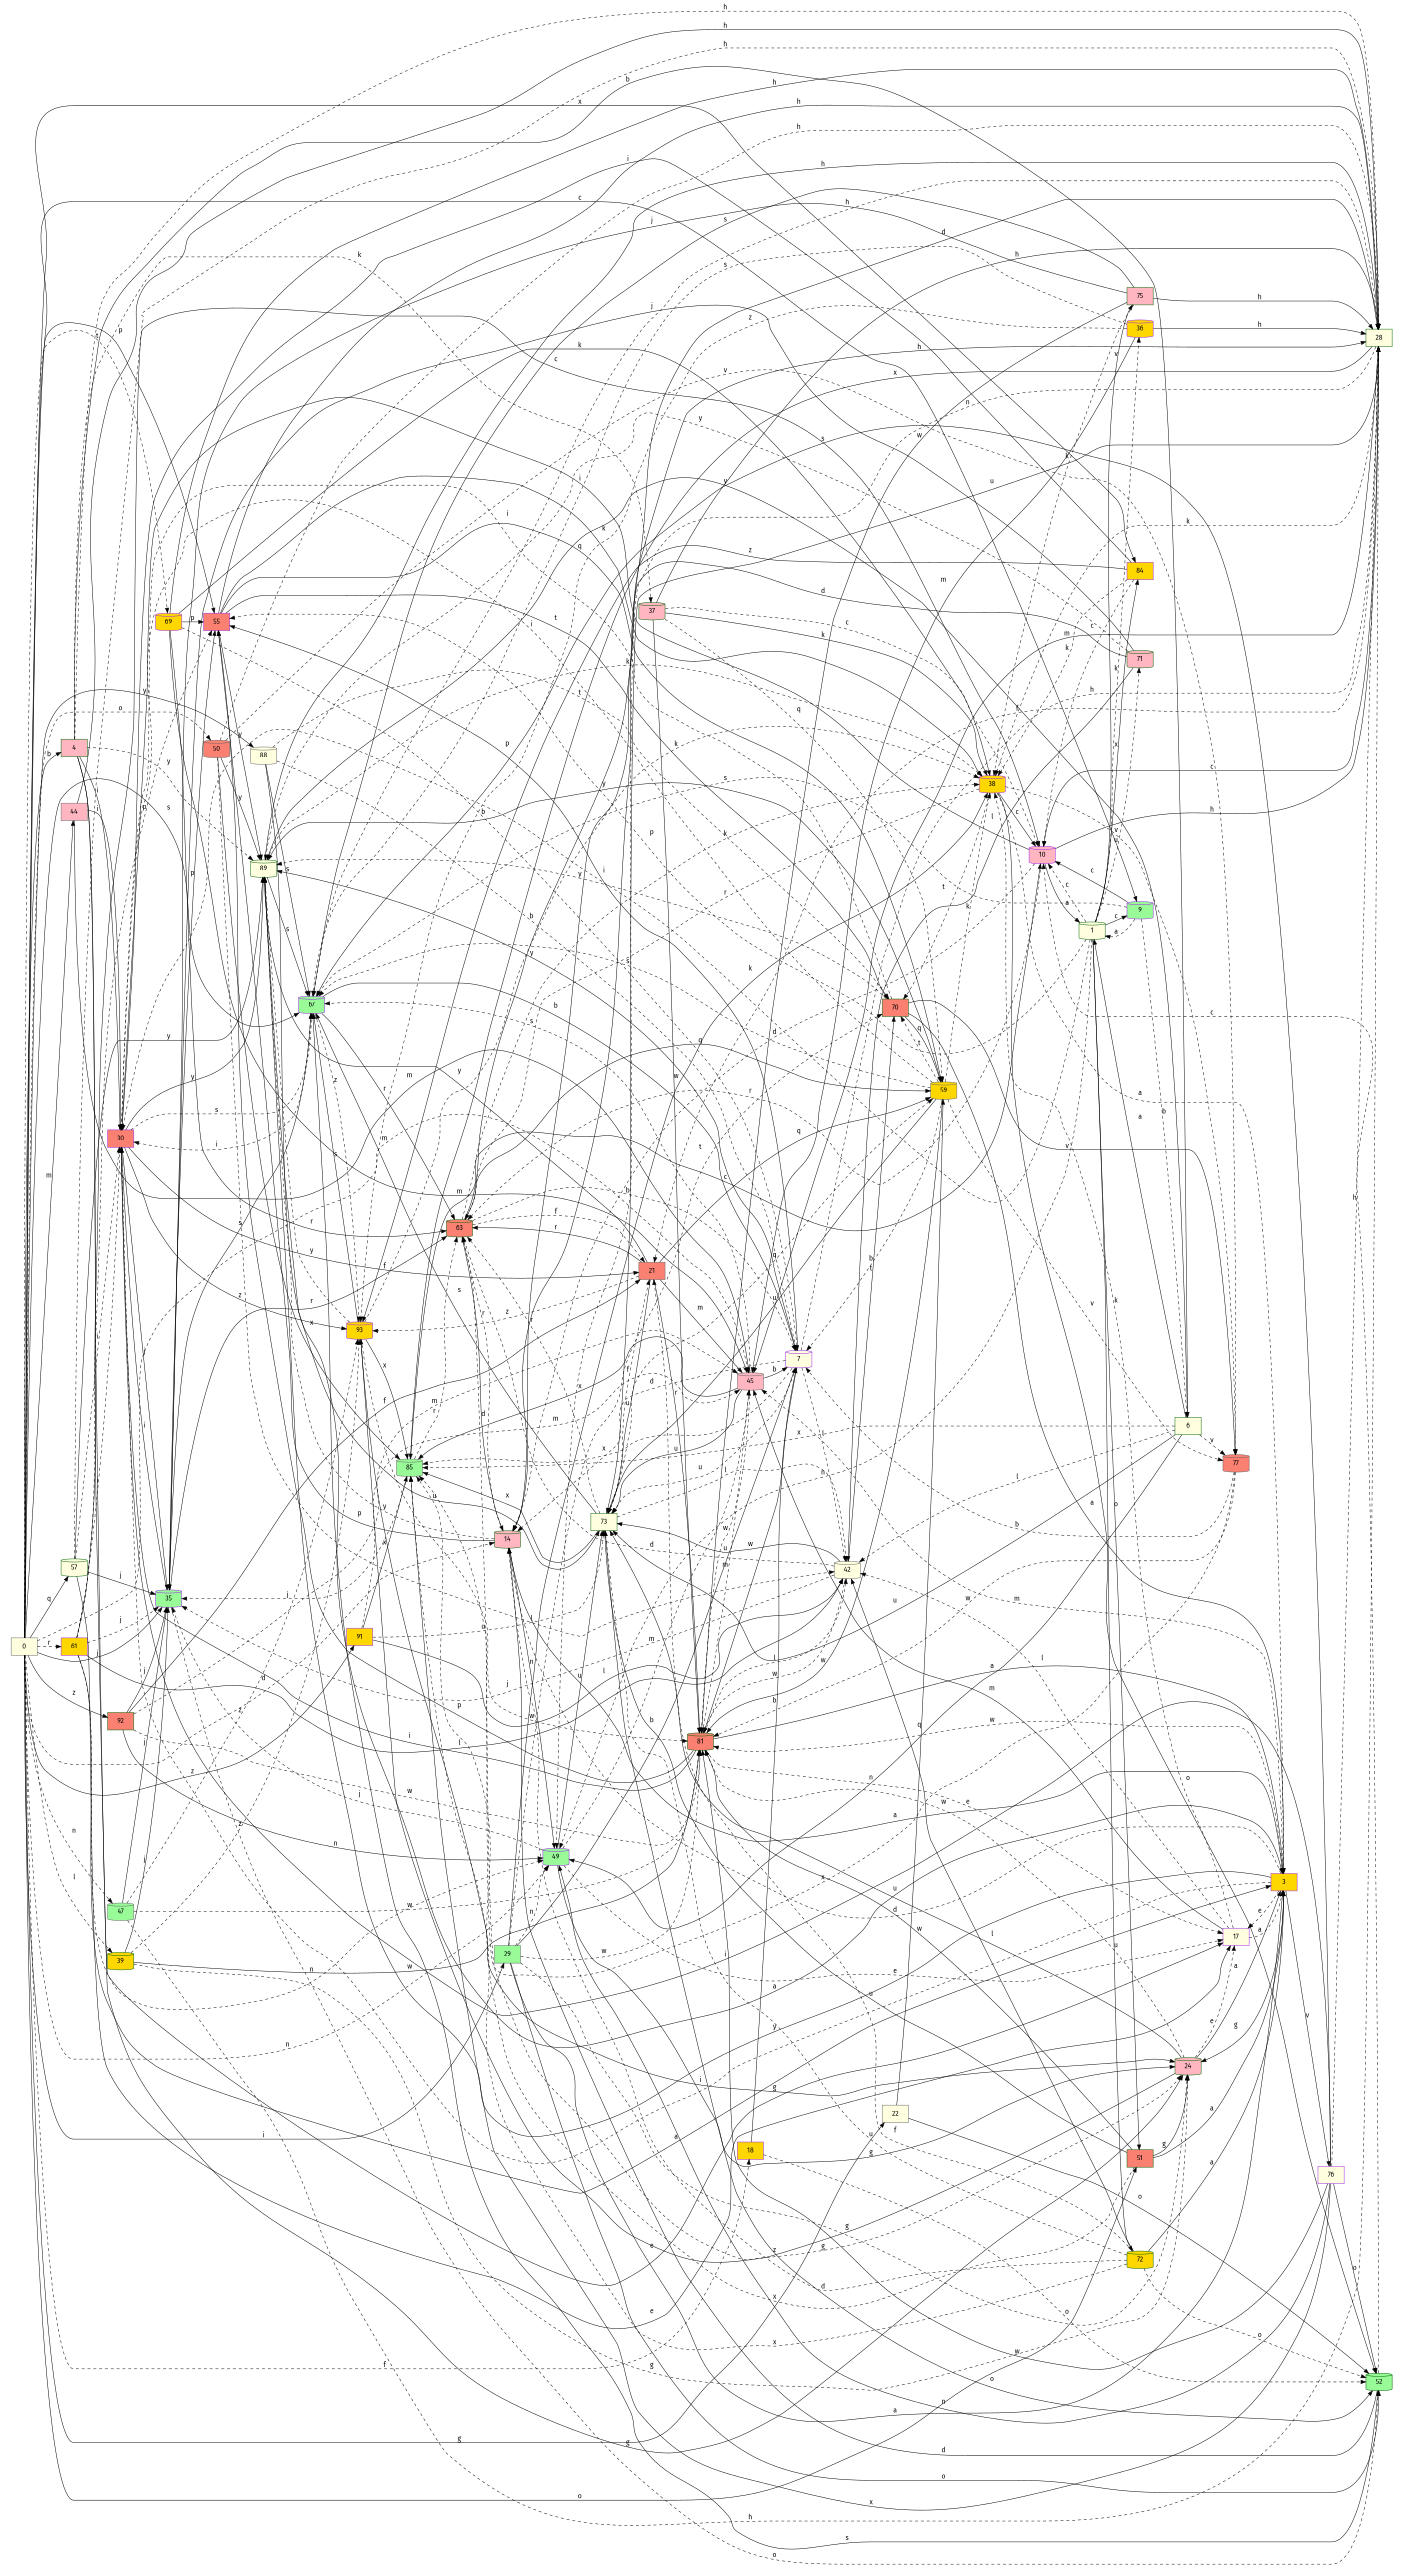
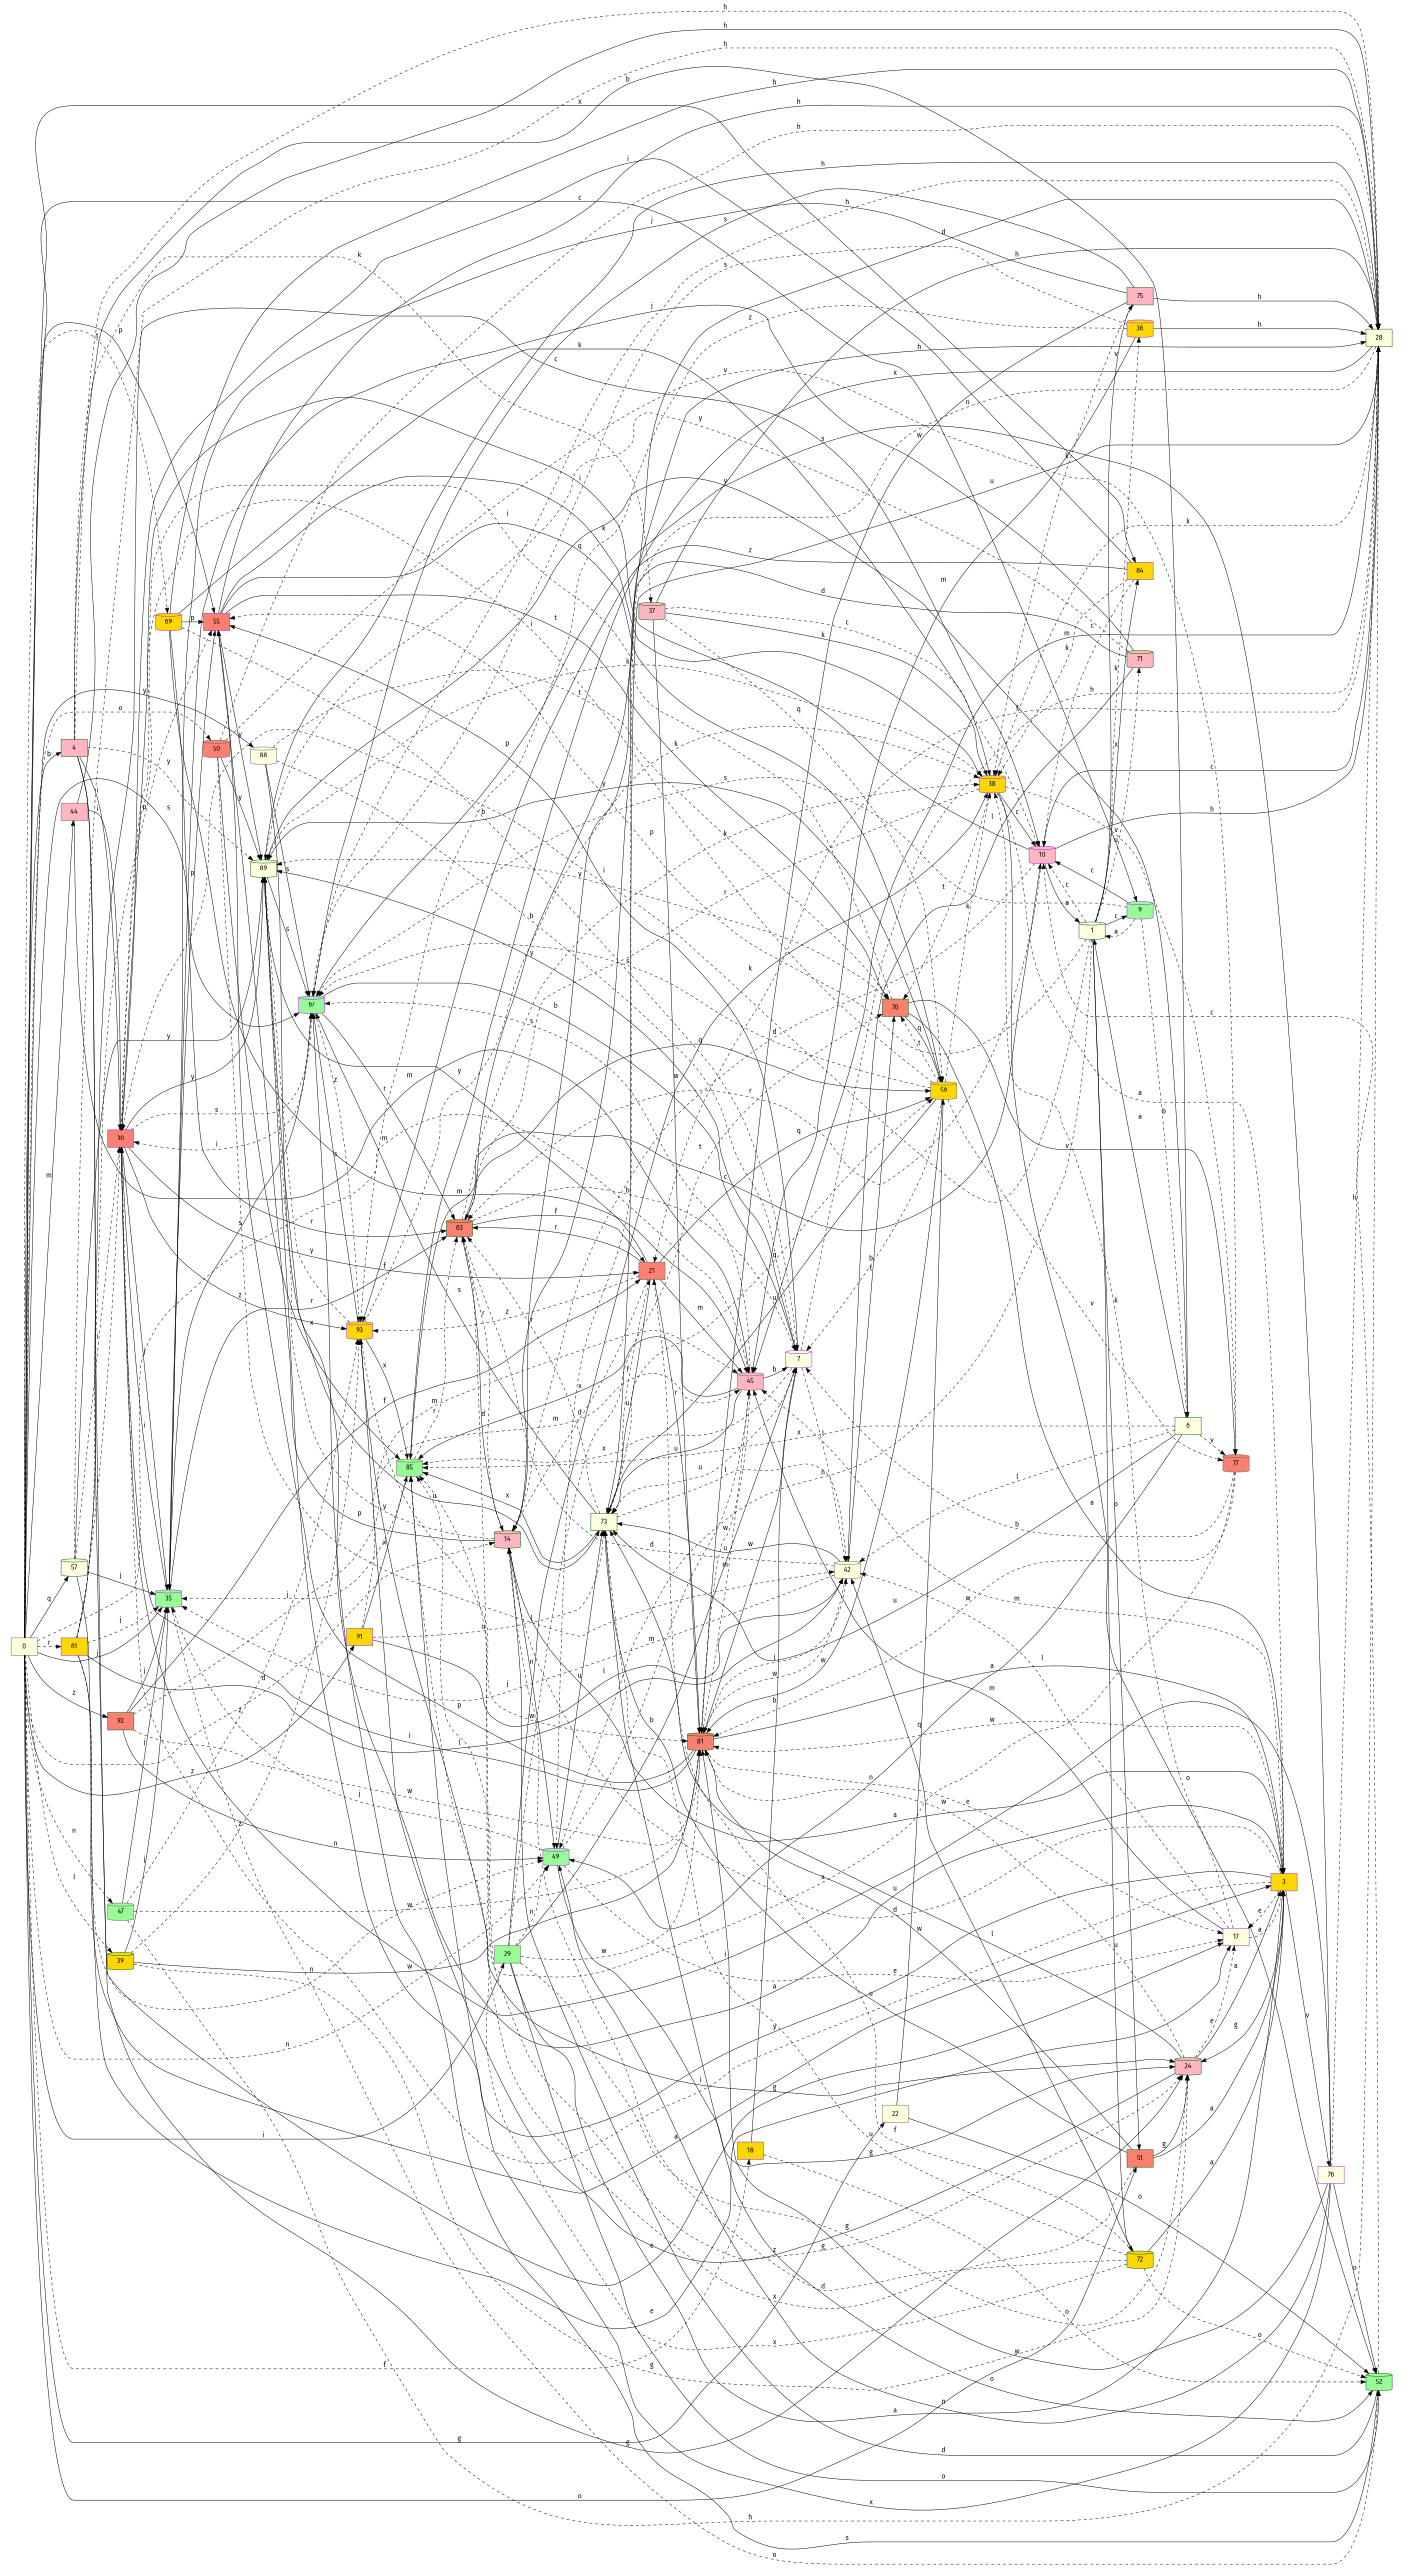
(564, 1216) -> (564, 1216)
(637, 1394) -> (595, 1394)
